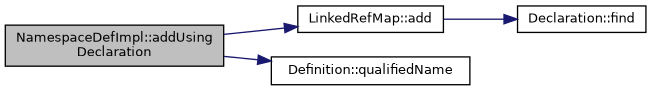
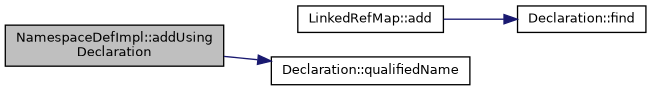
(254, 31) -> none
(371, 71) -> (371, 71)
